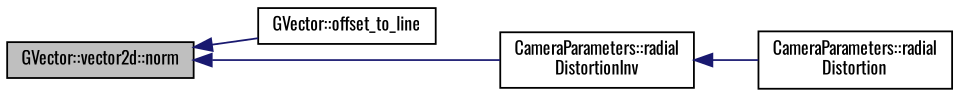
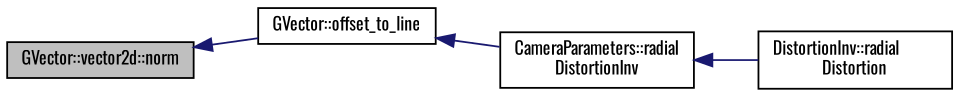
(356, 60) -> (477, 44)
(855, 60) -> (855, 60)
